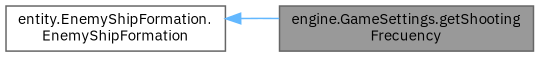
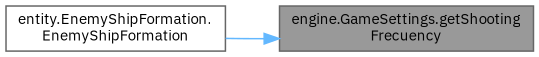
(260, 18) -> (245, 39)
